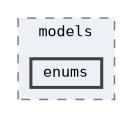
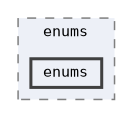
(66, 32) -> (66, 32)
